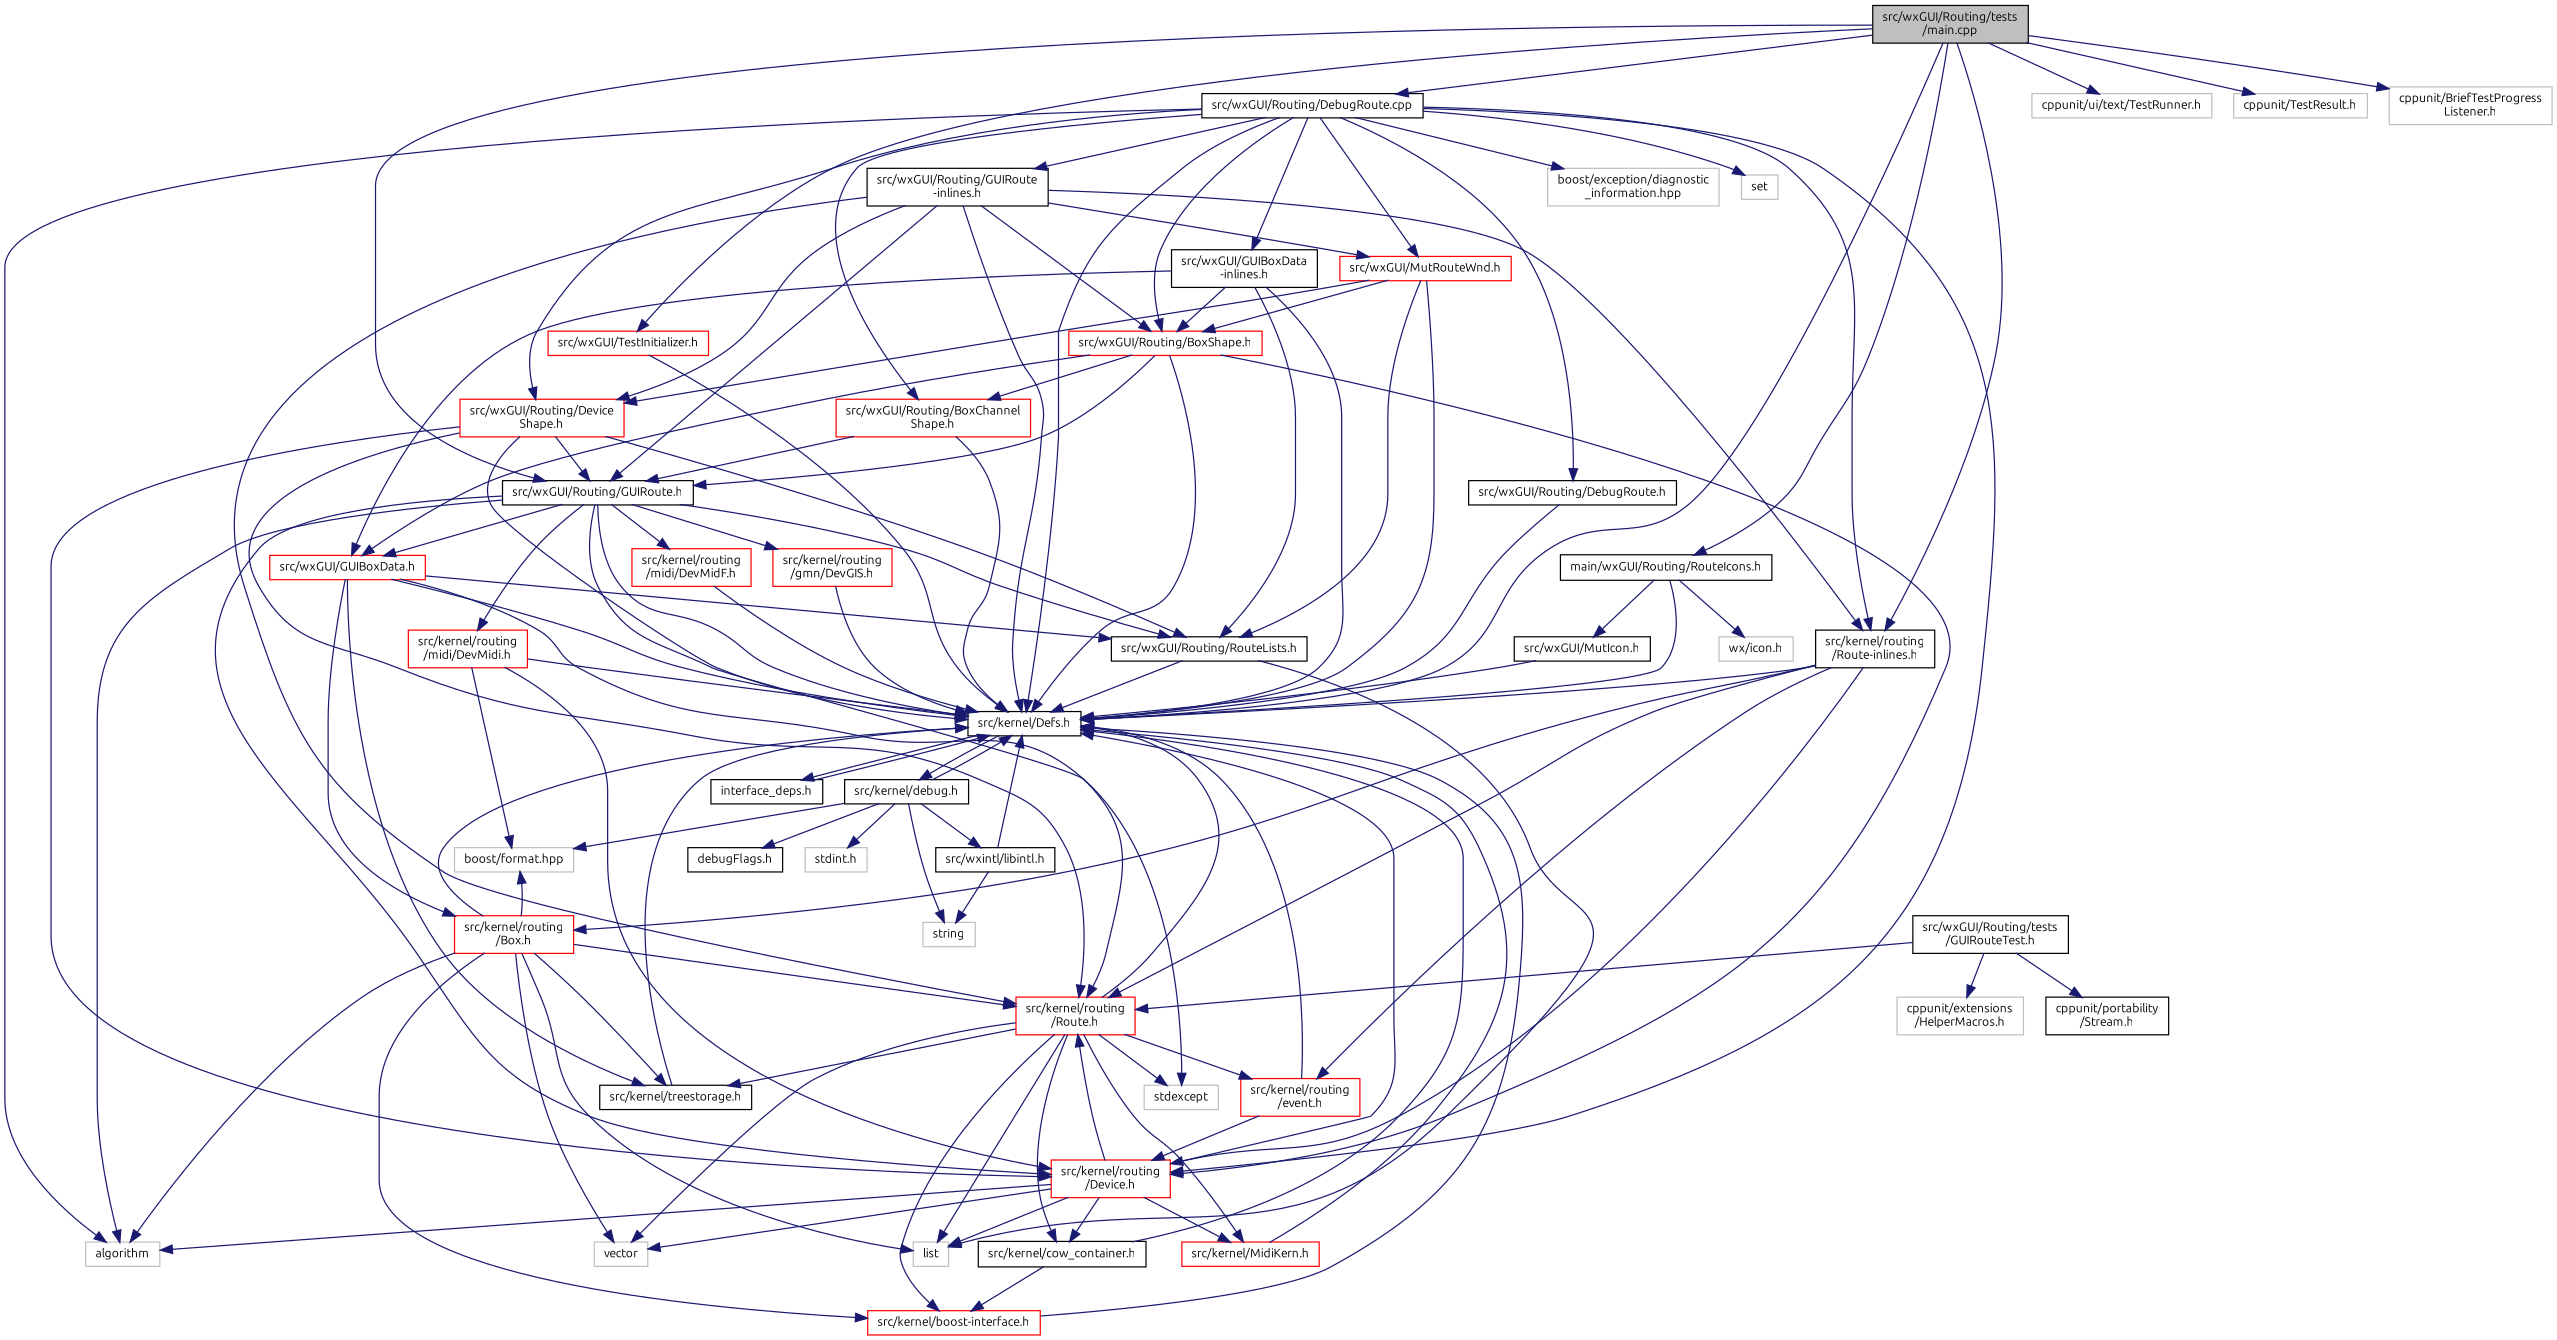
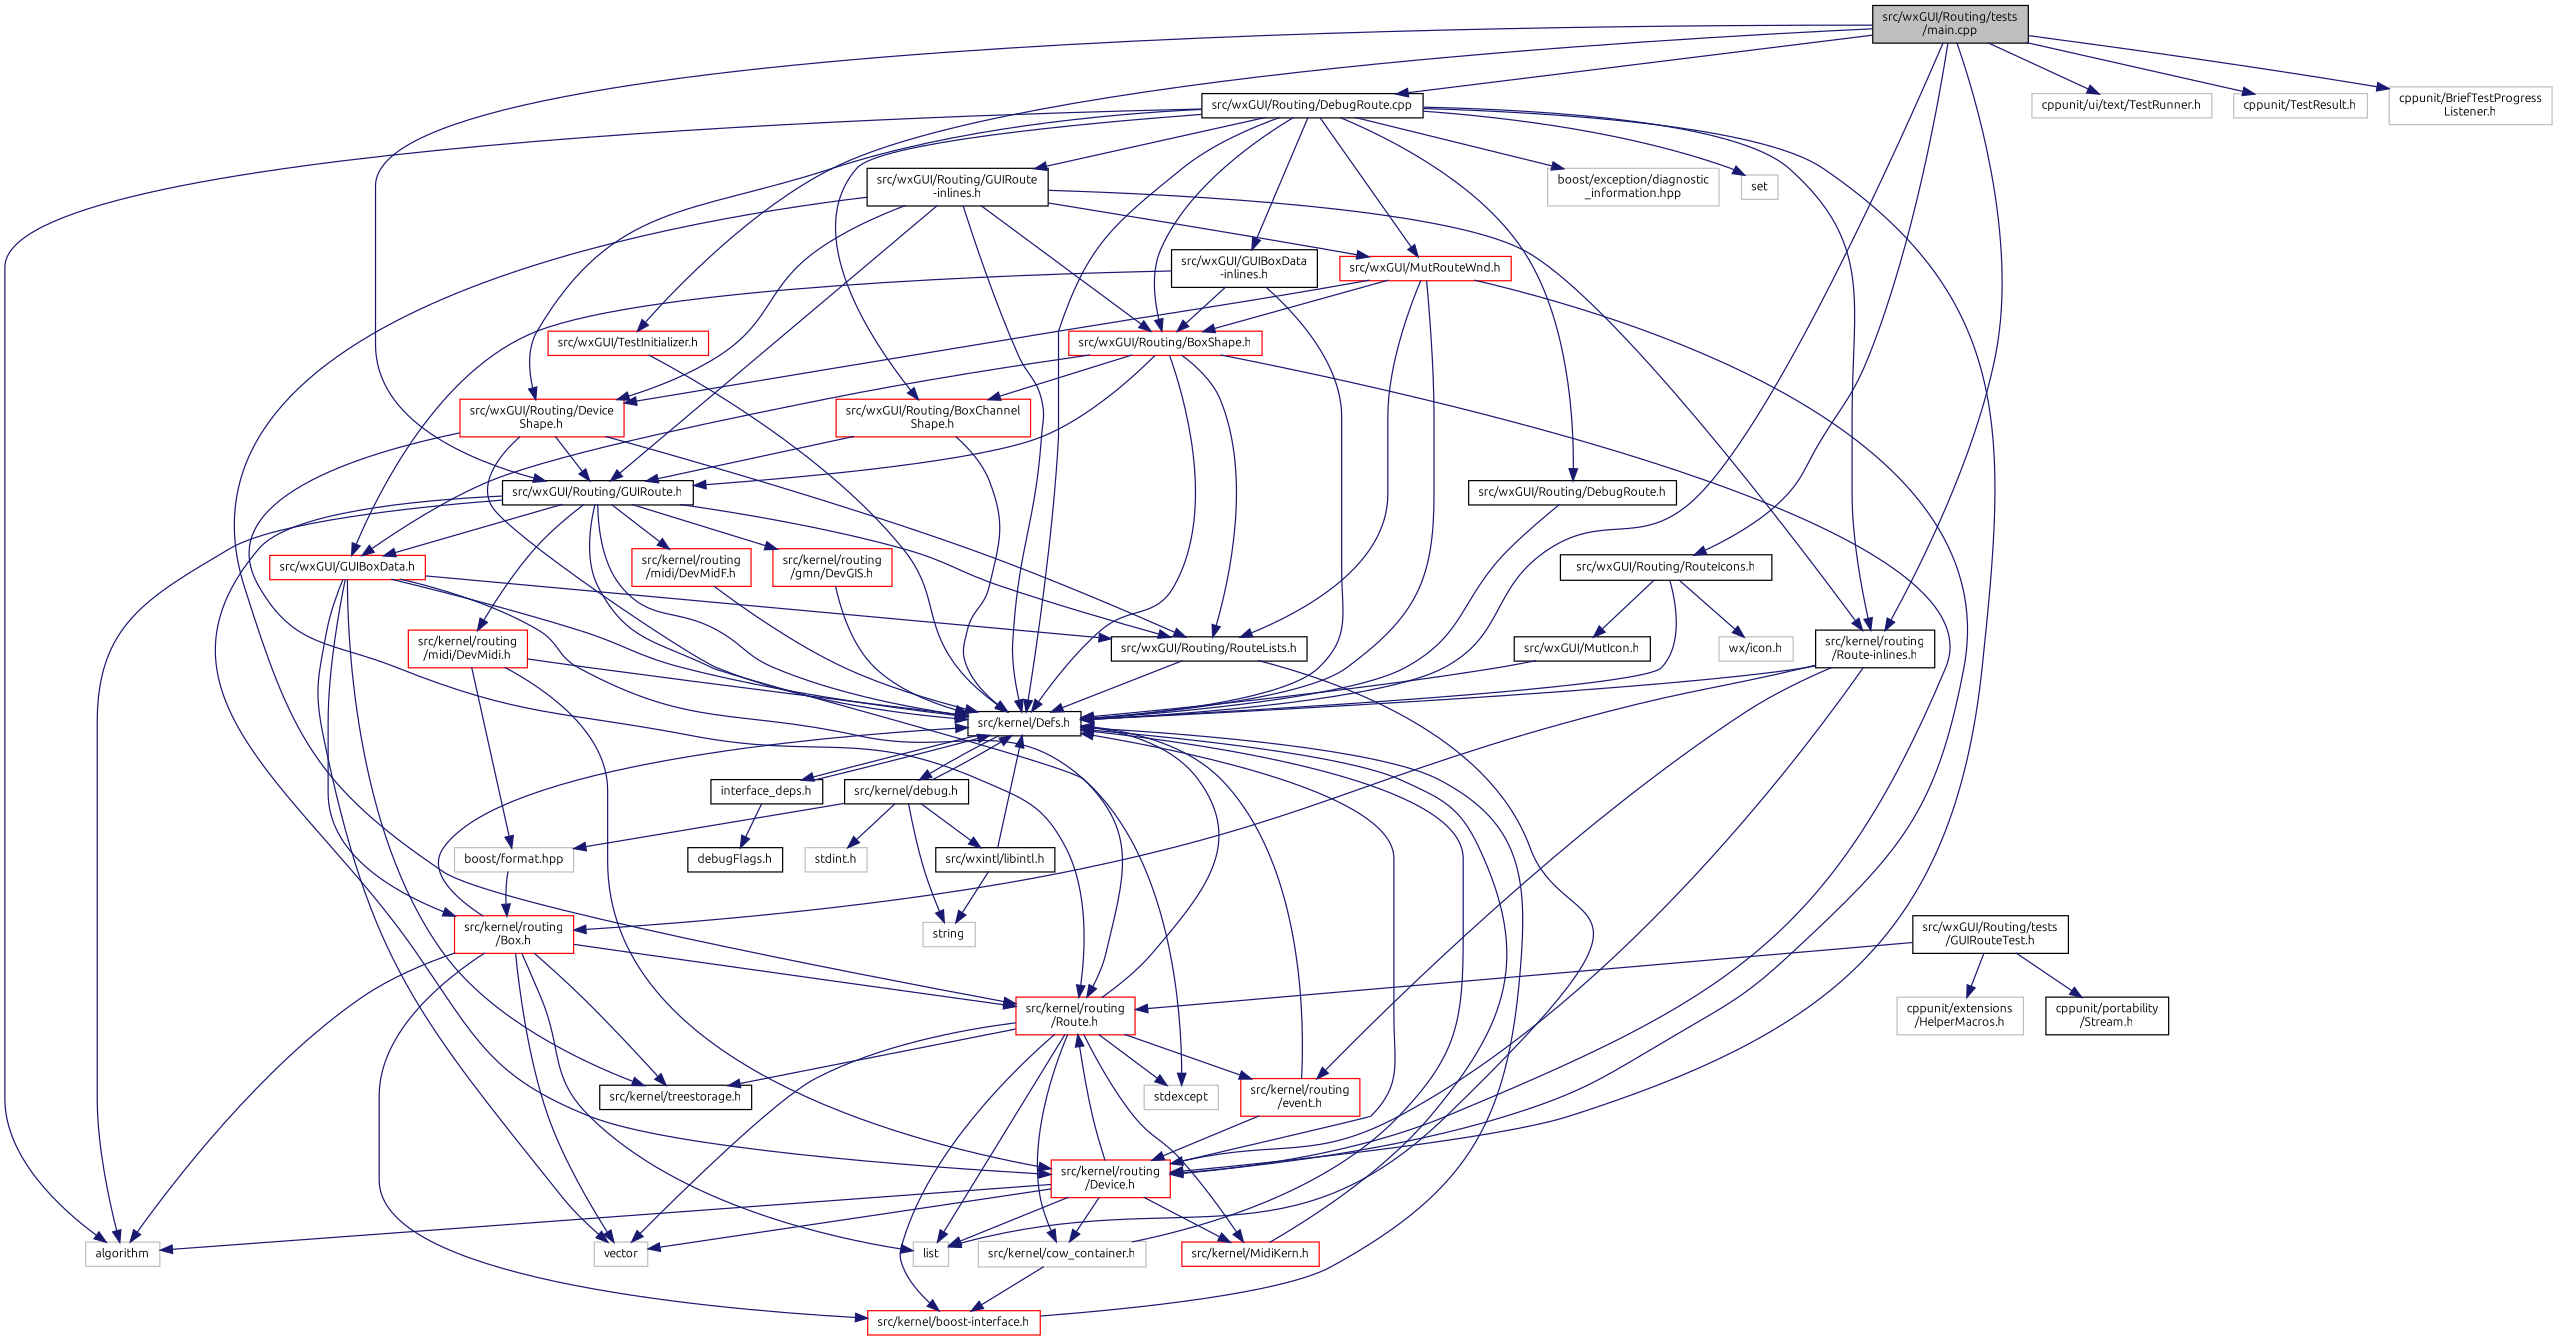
(1295, 464) -> (1236, 482)
(1666, 568) -> (1666, 568)
(680, 803) -> none
(827, 824) -> (750, 827)
(1428, 832) -> none
(522, 907) -> (506, 887)
none -> (383, 936)
(121, 1027) -> (1913, 818)
(1062, 1254) -> (1062, 1254)
